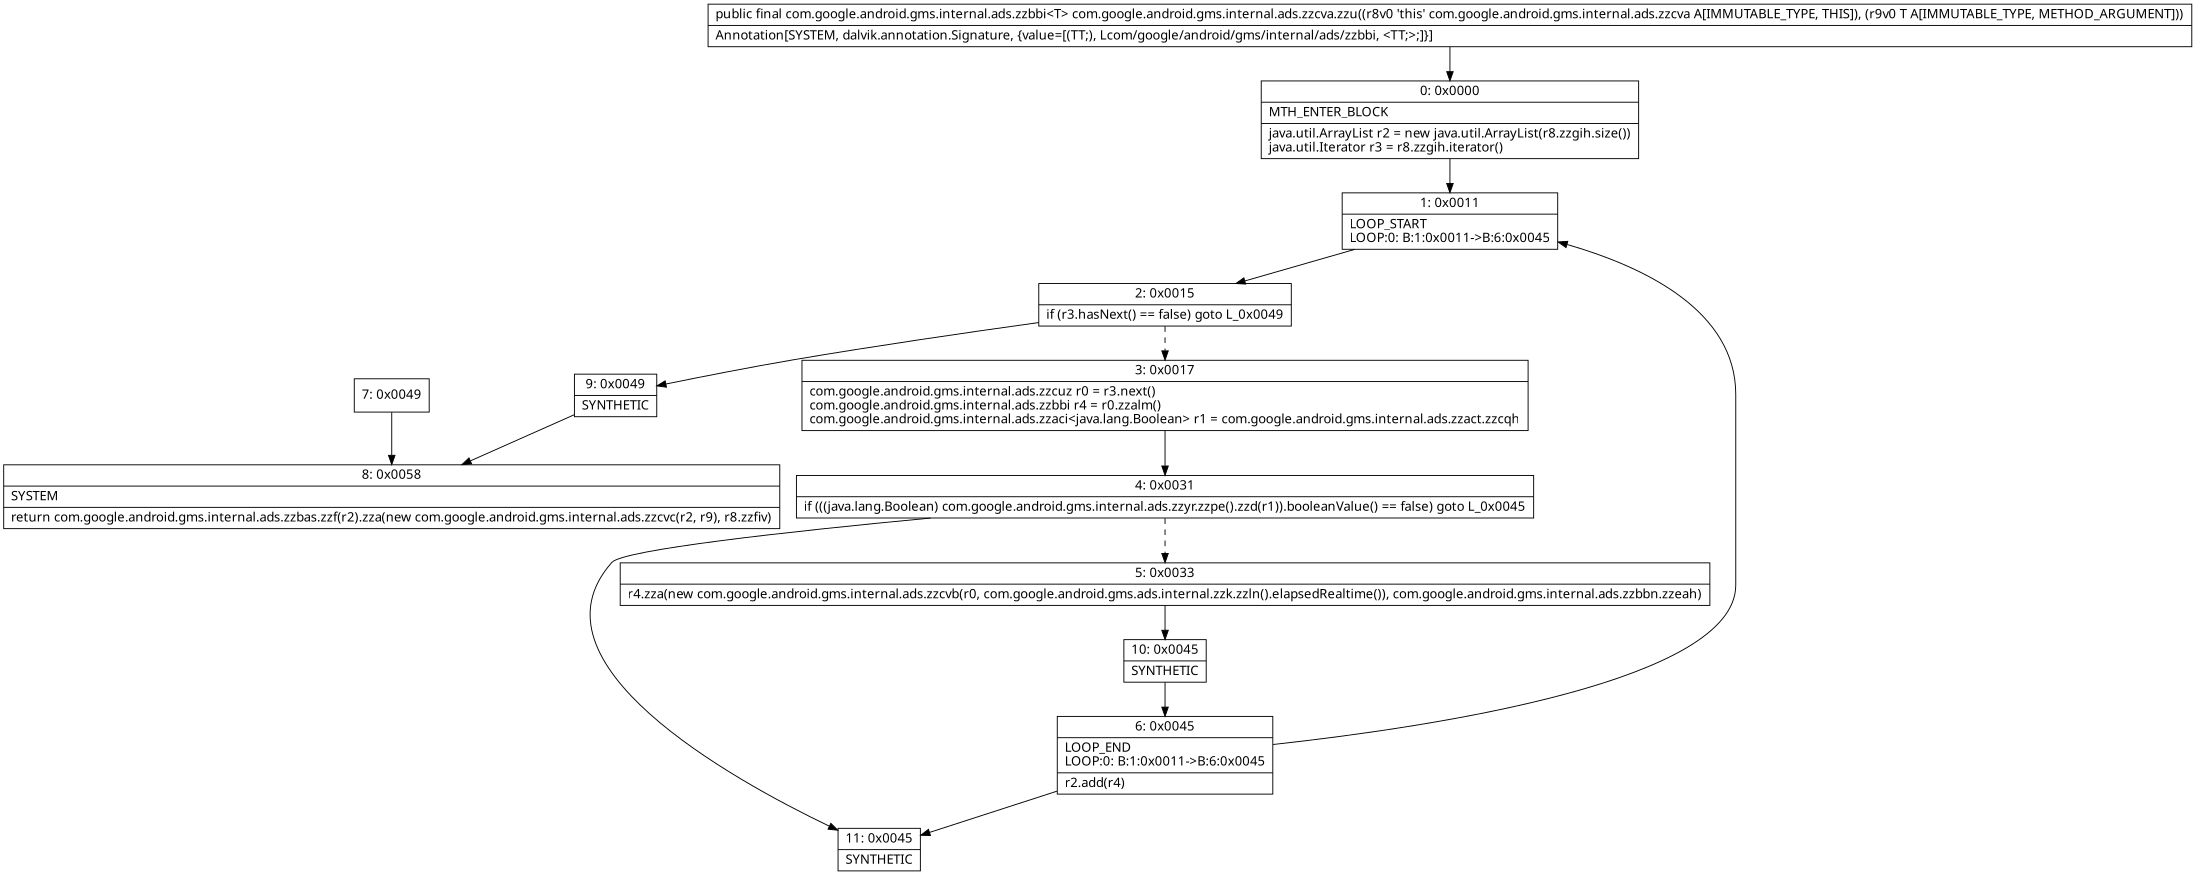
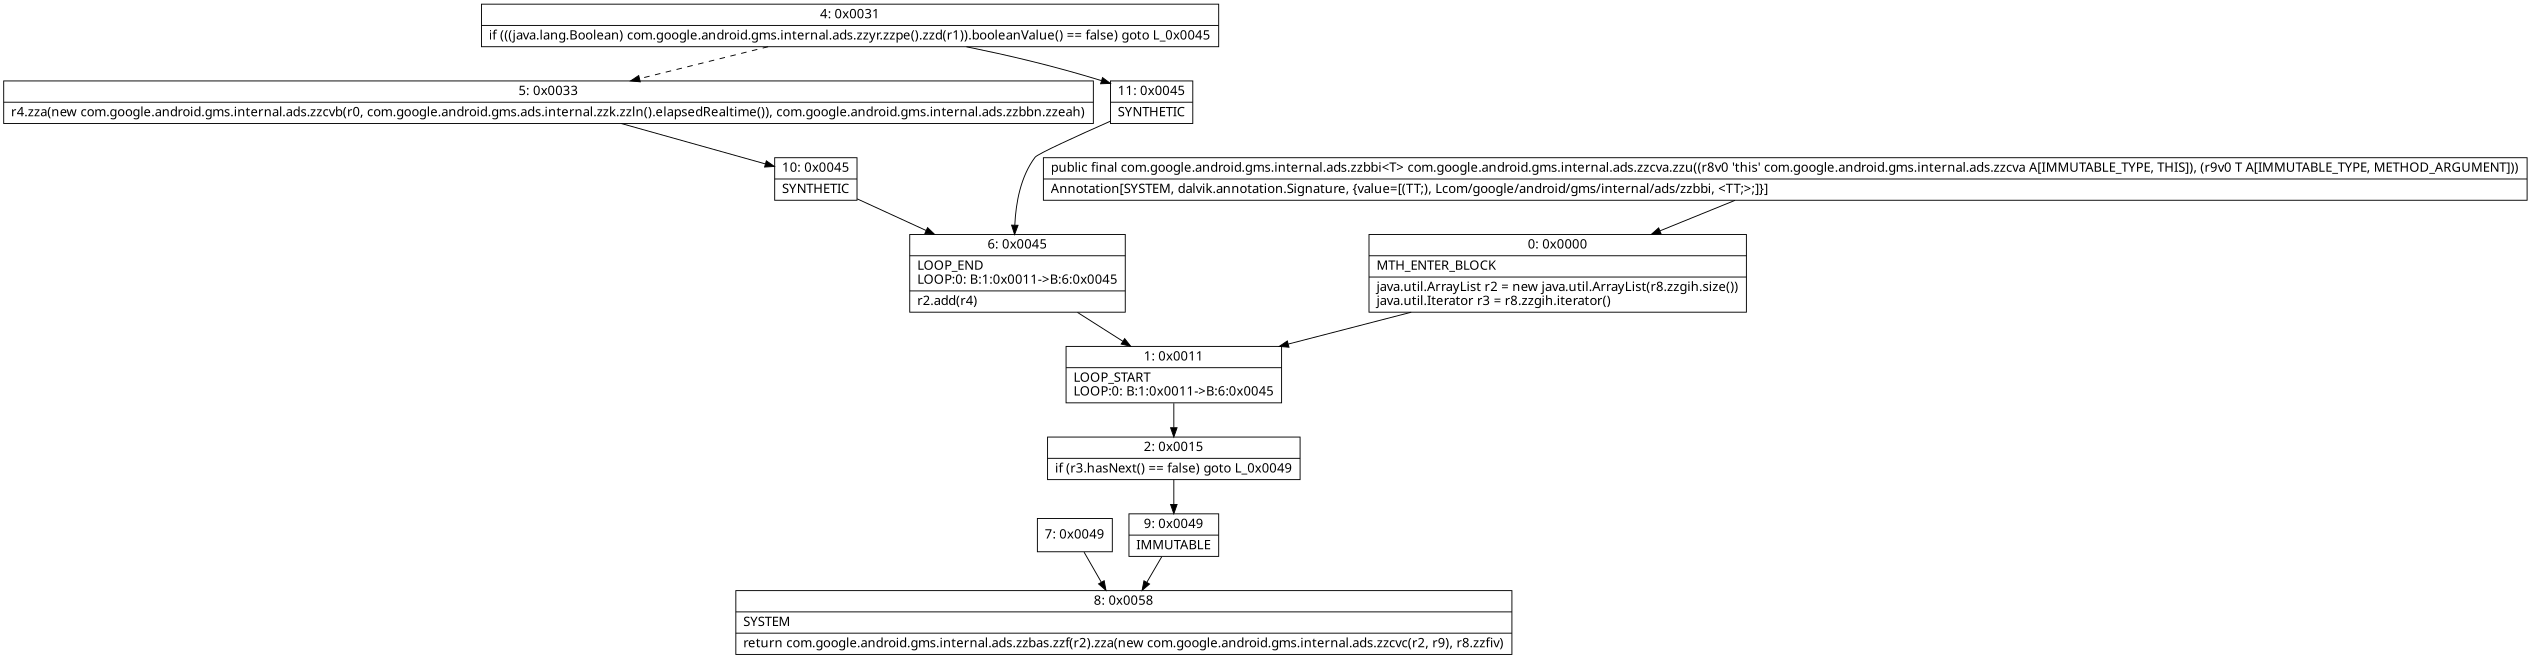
(1165, 395) -> none
(616, 406) -> (1174, 545)
(993, 812) -> (1040, 154)
